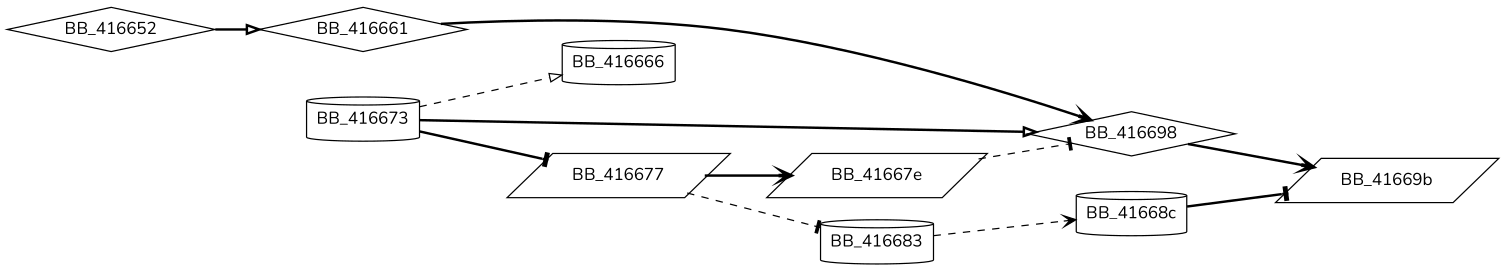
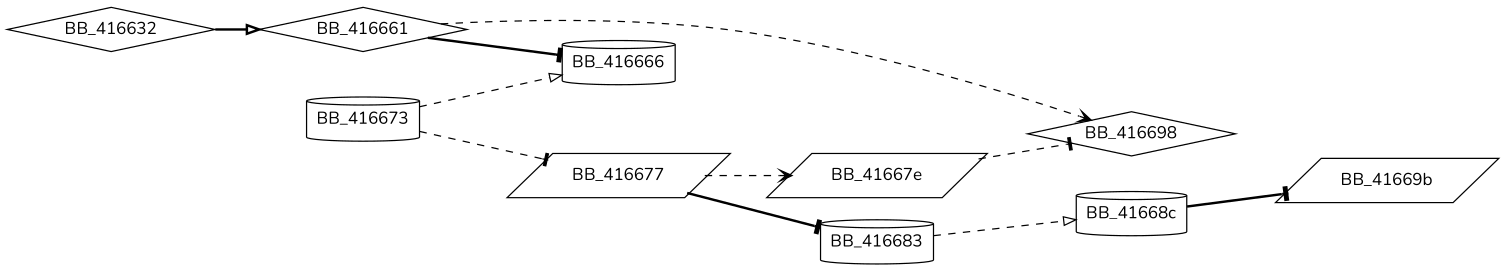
(111, 29) -> (111, 29)
(765, 35) -> (765, 35)
none -> (492, 46)
(722, 126) -> none
(481, 145) -> (481, 145)
(1245, 155) -> none
(742, 176) -> (742, 176)
(751, 209) -> (751, 209)
(999, 228) -> (999, 228)
